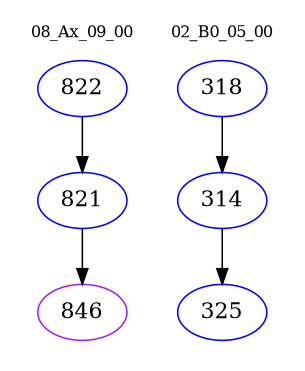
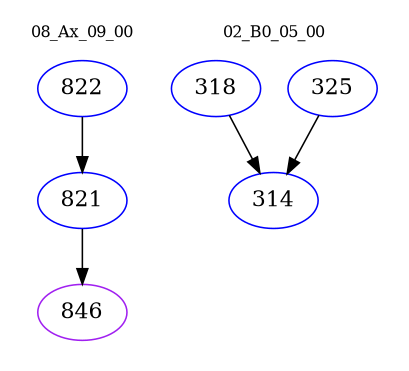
(222, 249) -> (307, 138)
